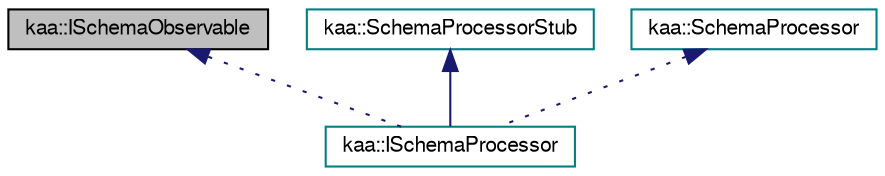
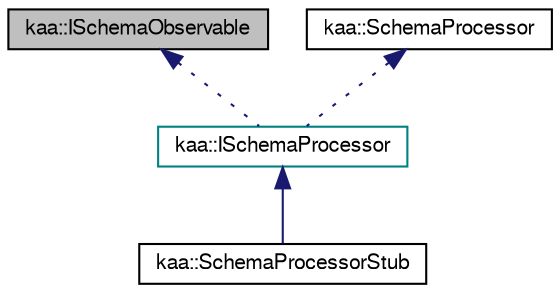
(450, 29) -> (283, 264)
(754, 29) -> (429, 29)
(450, 99) -> (283, 216)
